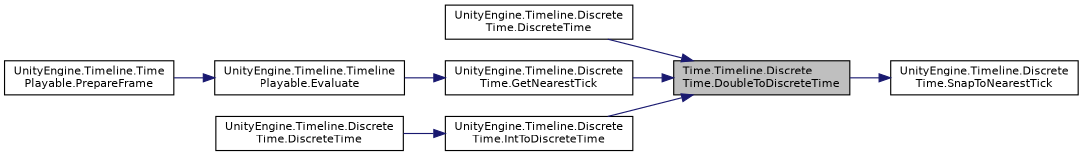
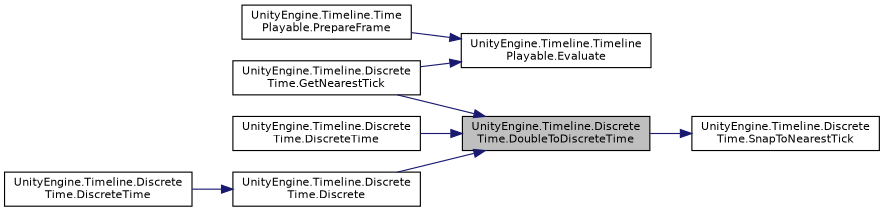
(419, 78) -> (435, 65)
(762, 78) -> (556, 133)
(539, 133) -> (327, 189)
